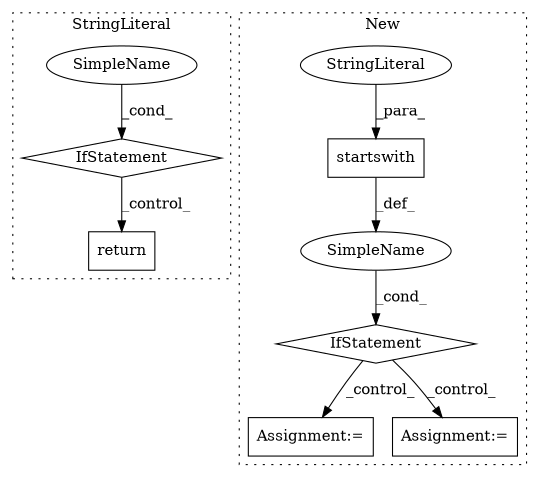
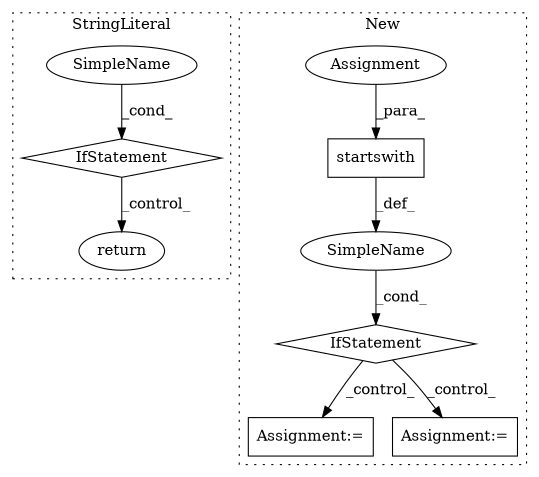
(376, 65) -> (376, 65)
(122, 251) -> (122, 251)
